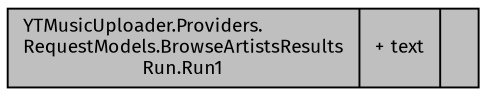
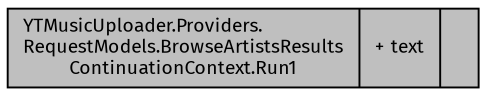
(184, 68) -> (184, 68)
